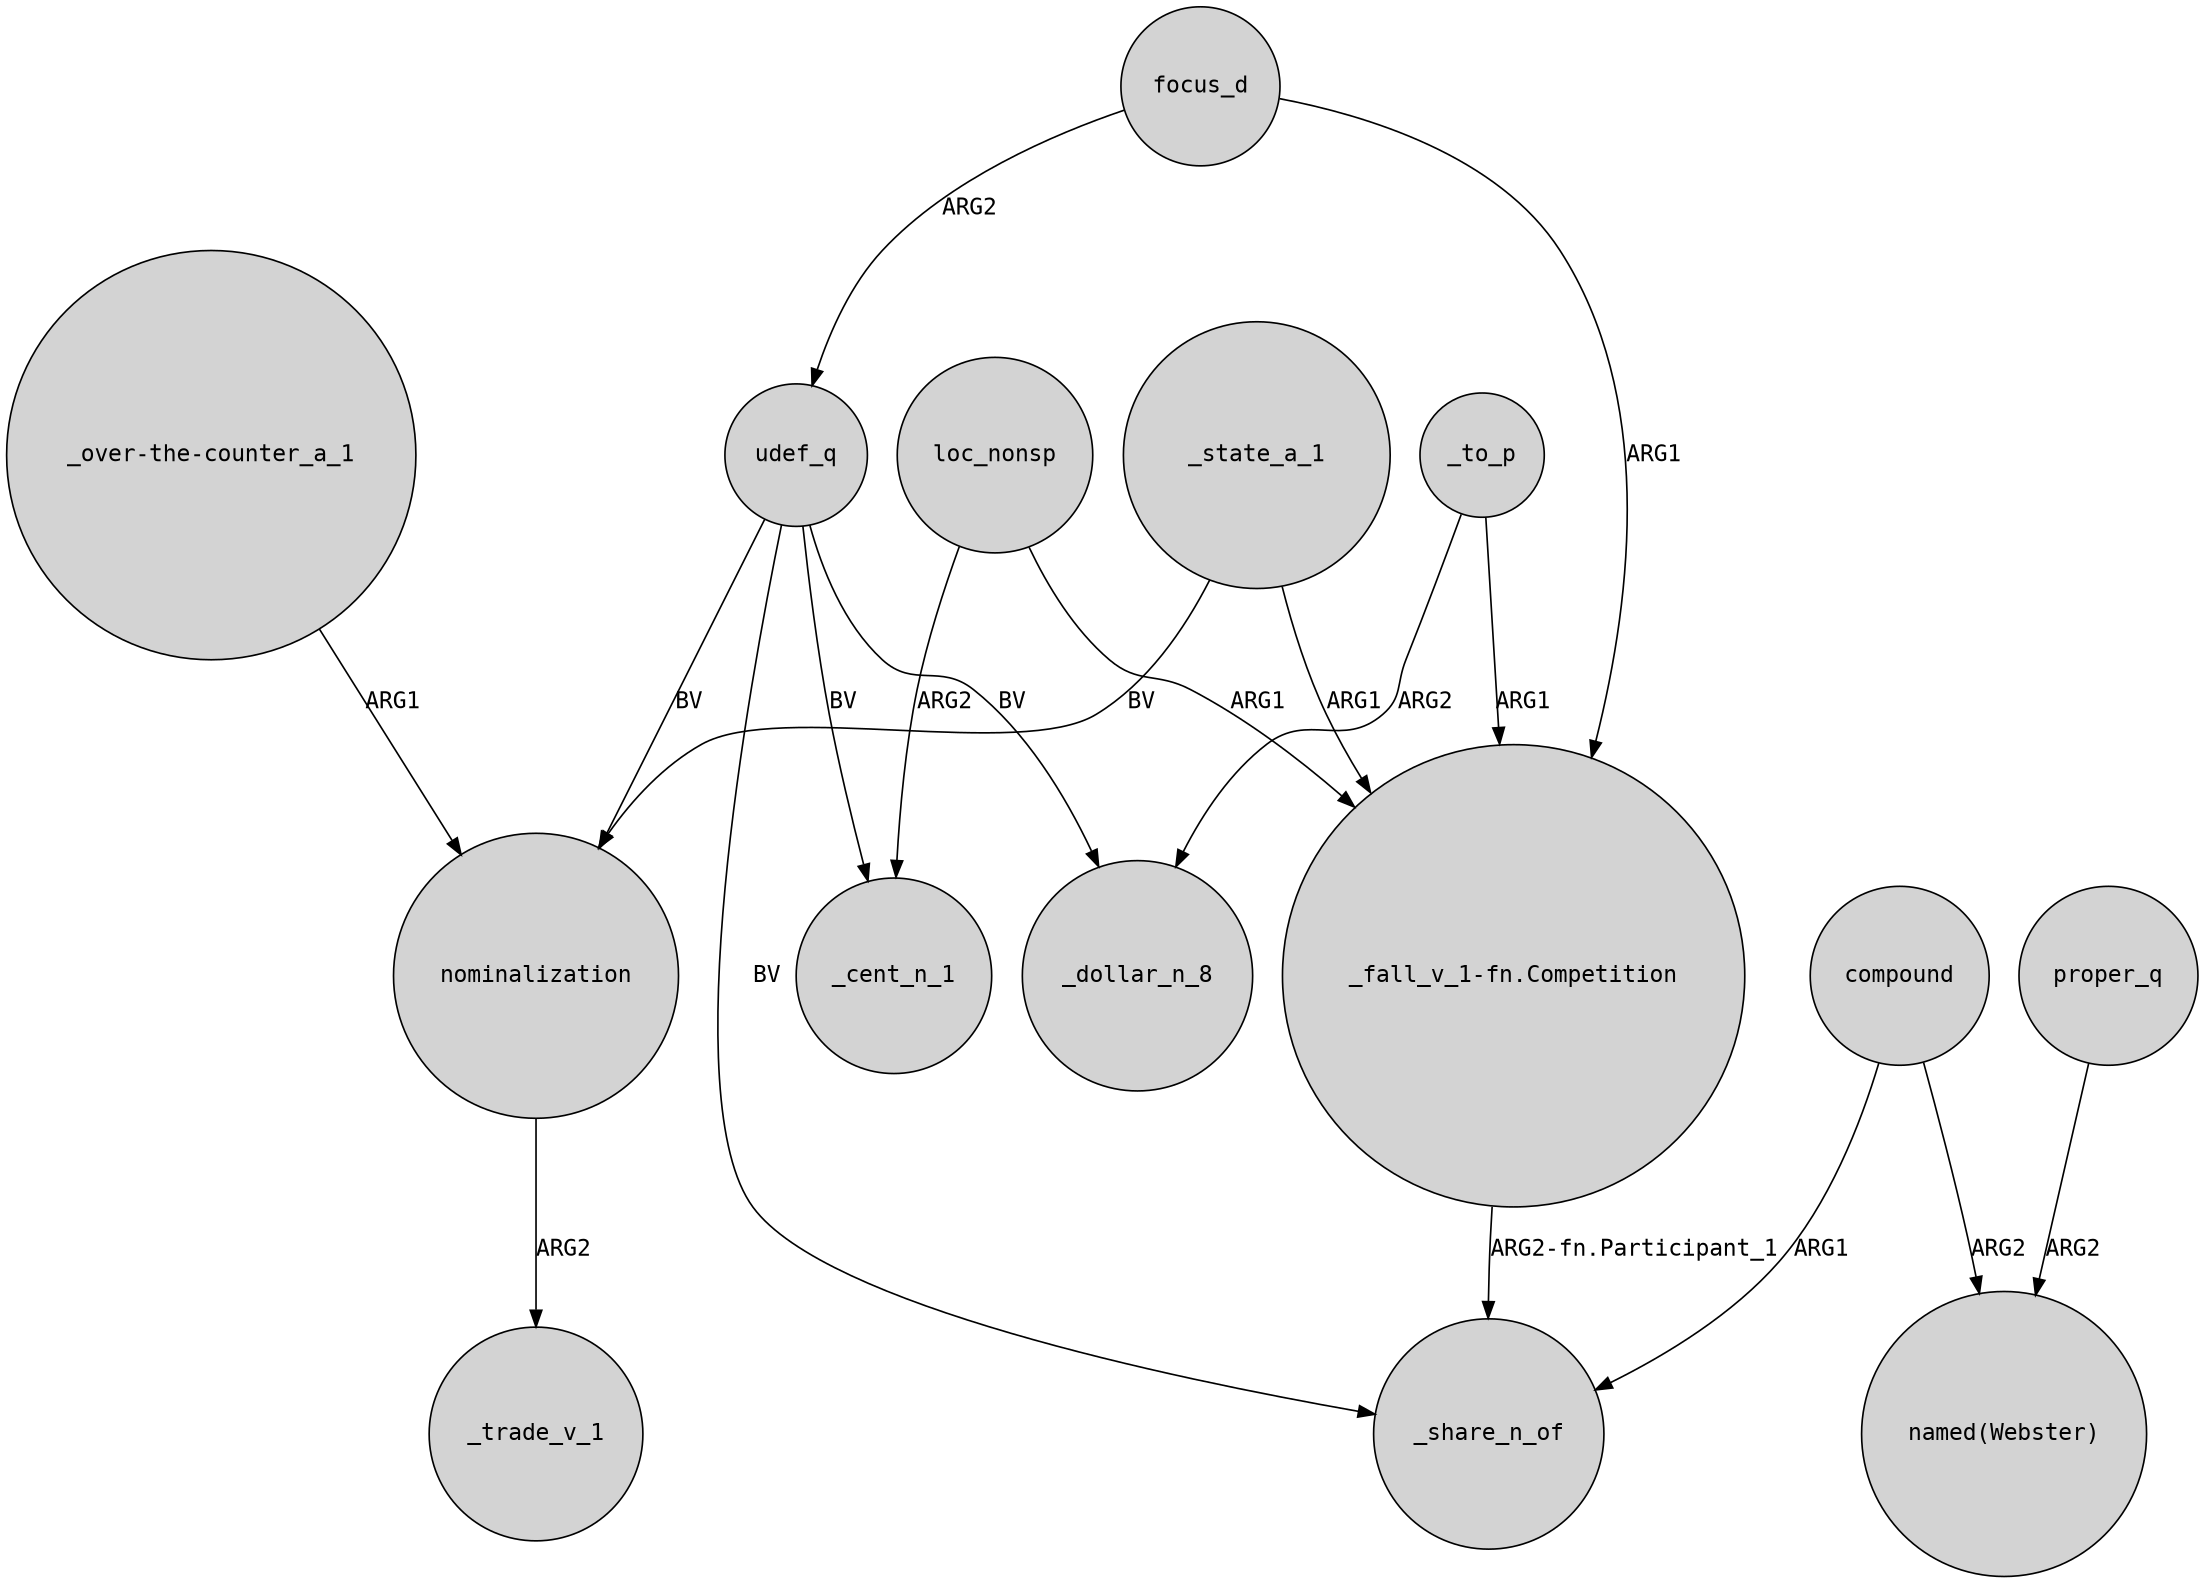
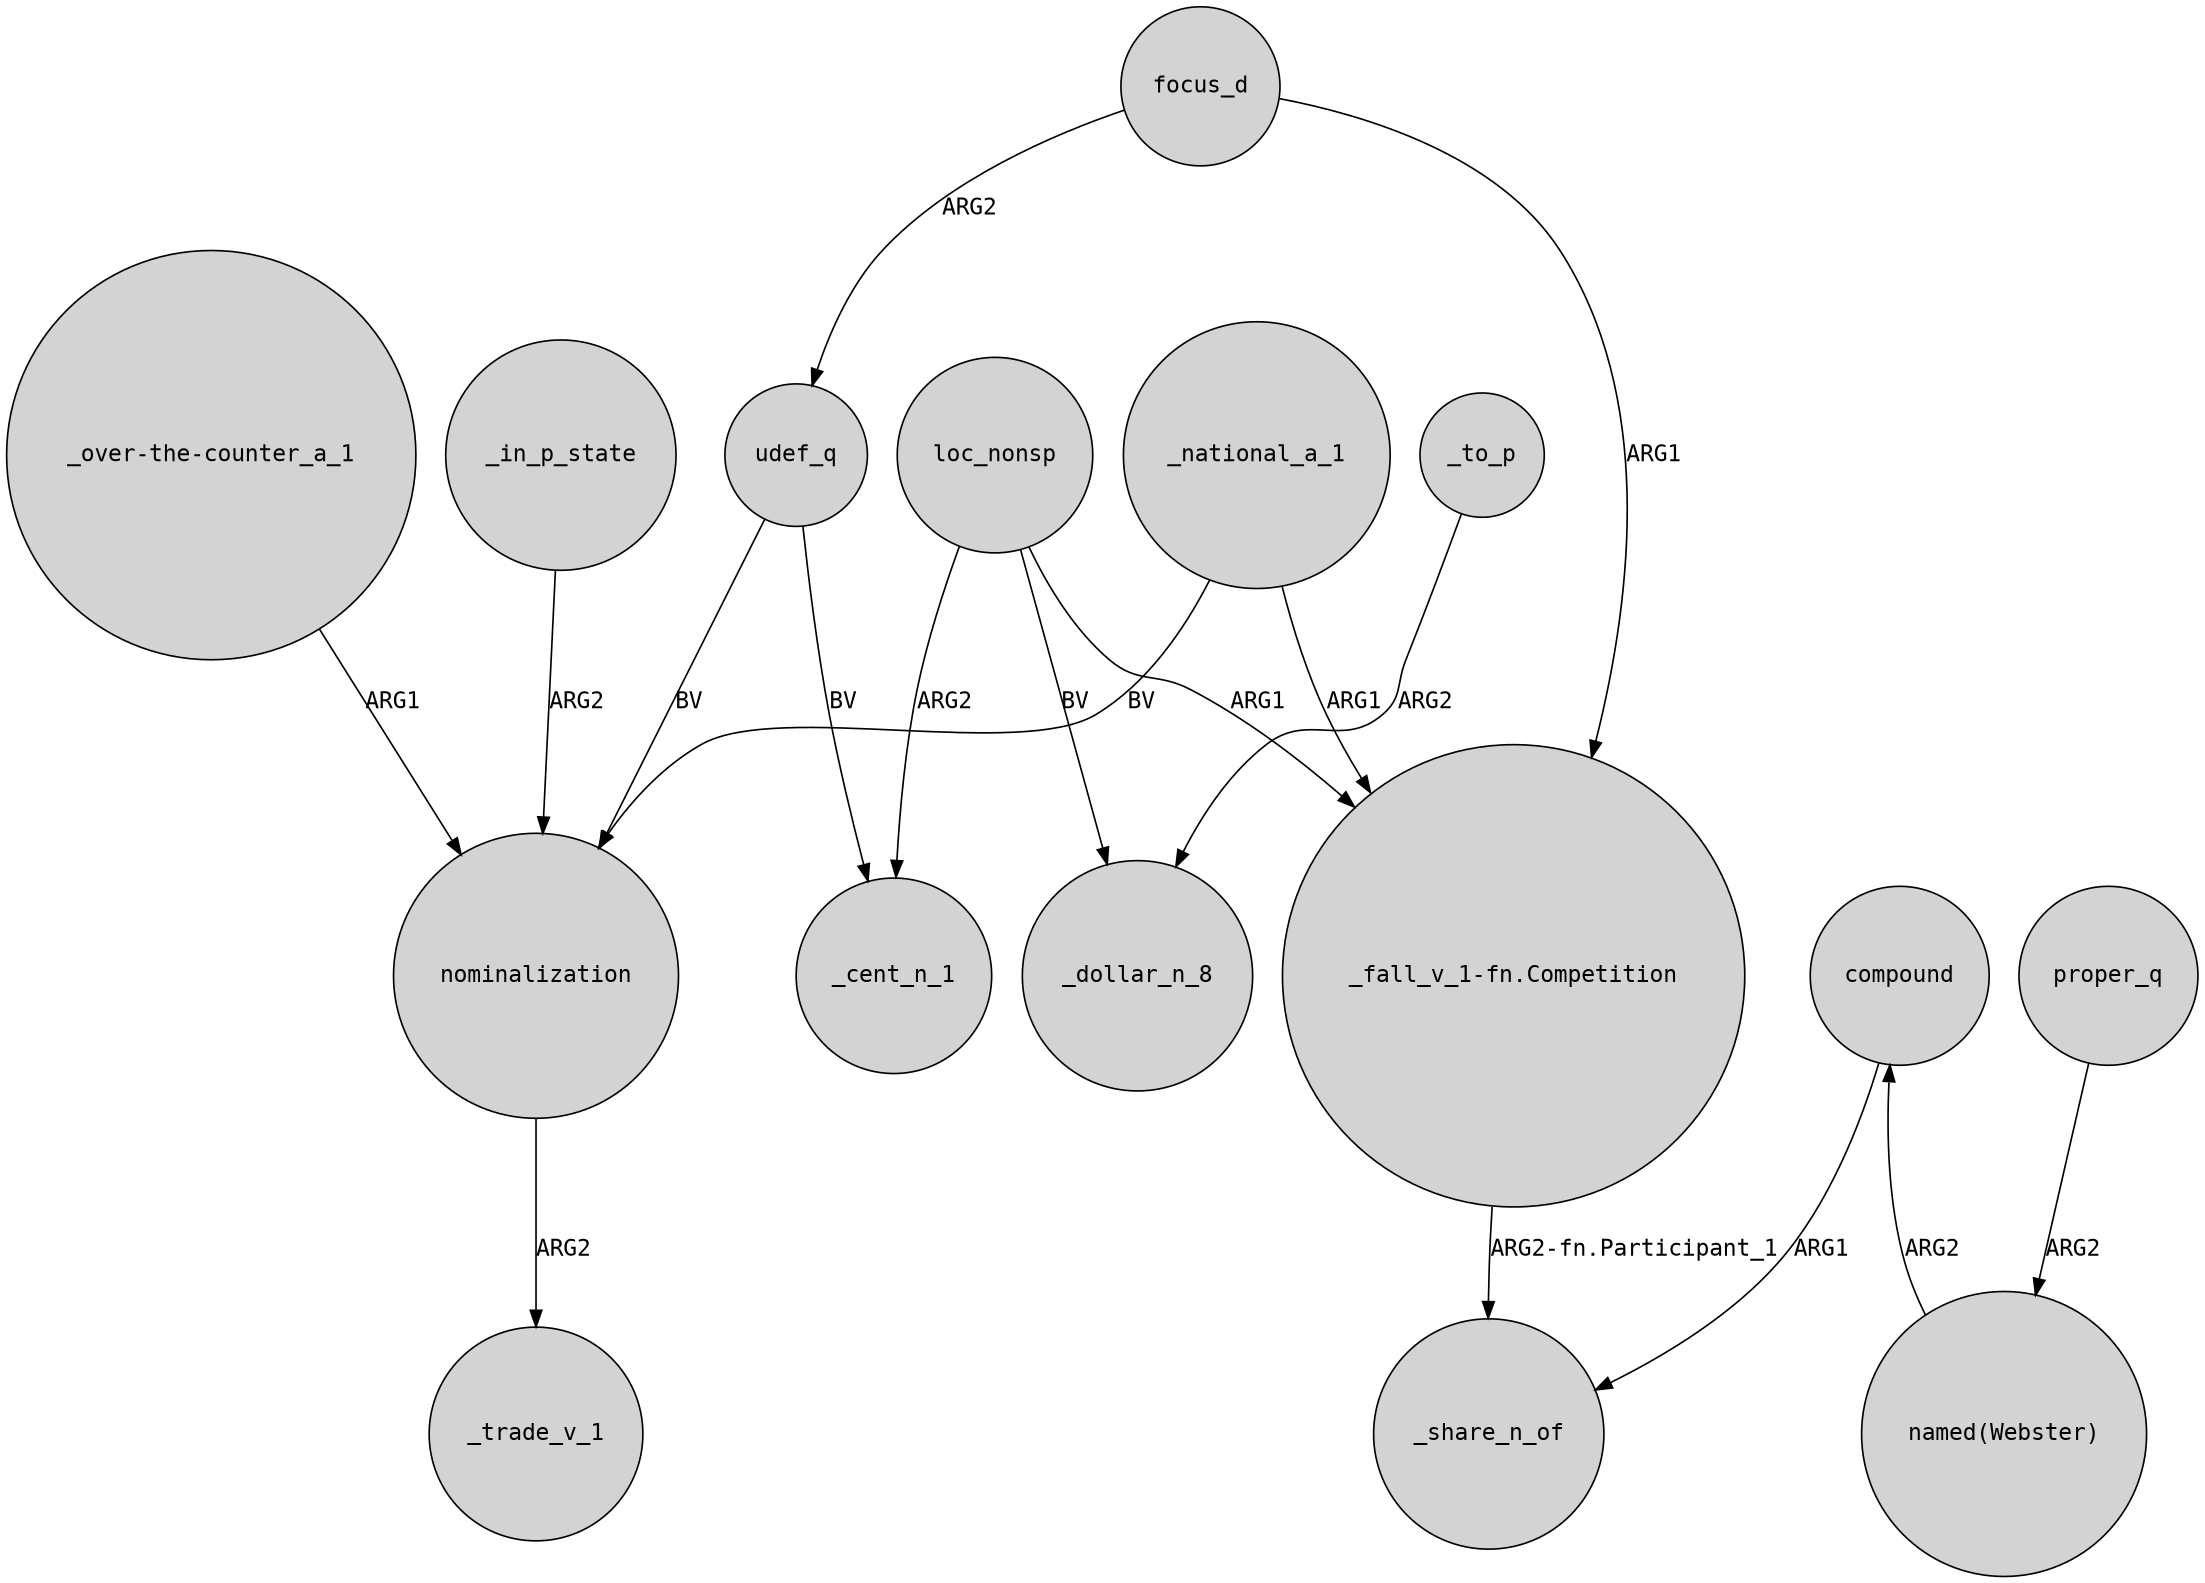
none -> (561, 455)
(1257, 455) -> (1257, 455)
(1492, 623) -> none
(951, 678) -> (1062, 699)
(1952, 1169) -> (1893, 1201)
(744, 1186) -> none
